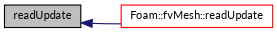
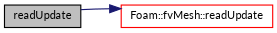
(107, 24) -> (95, 9)
